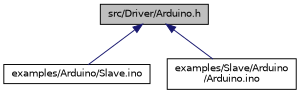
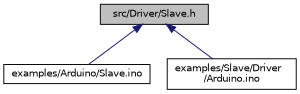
(154, 14) -> (154, 14)
(232, 74) -> (232, 74)
